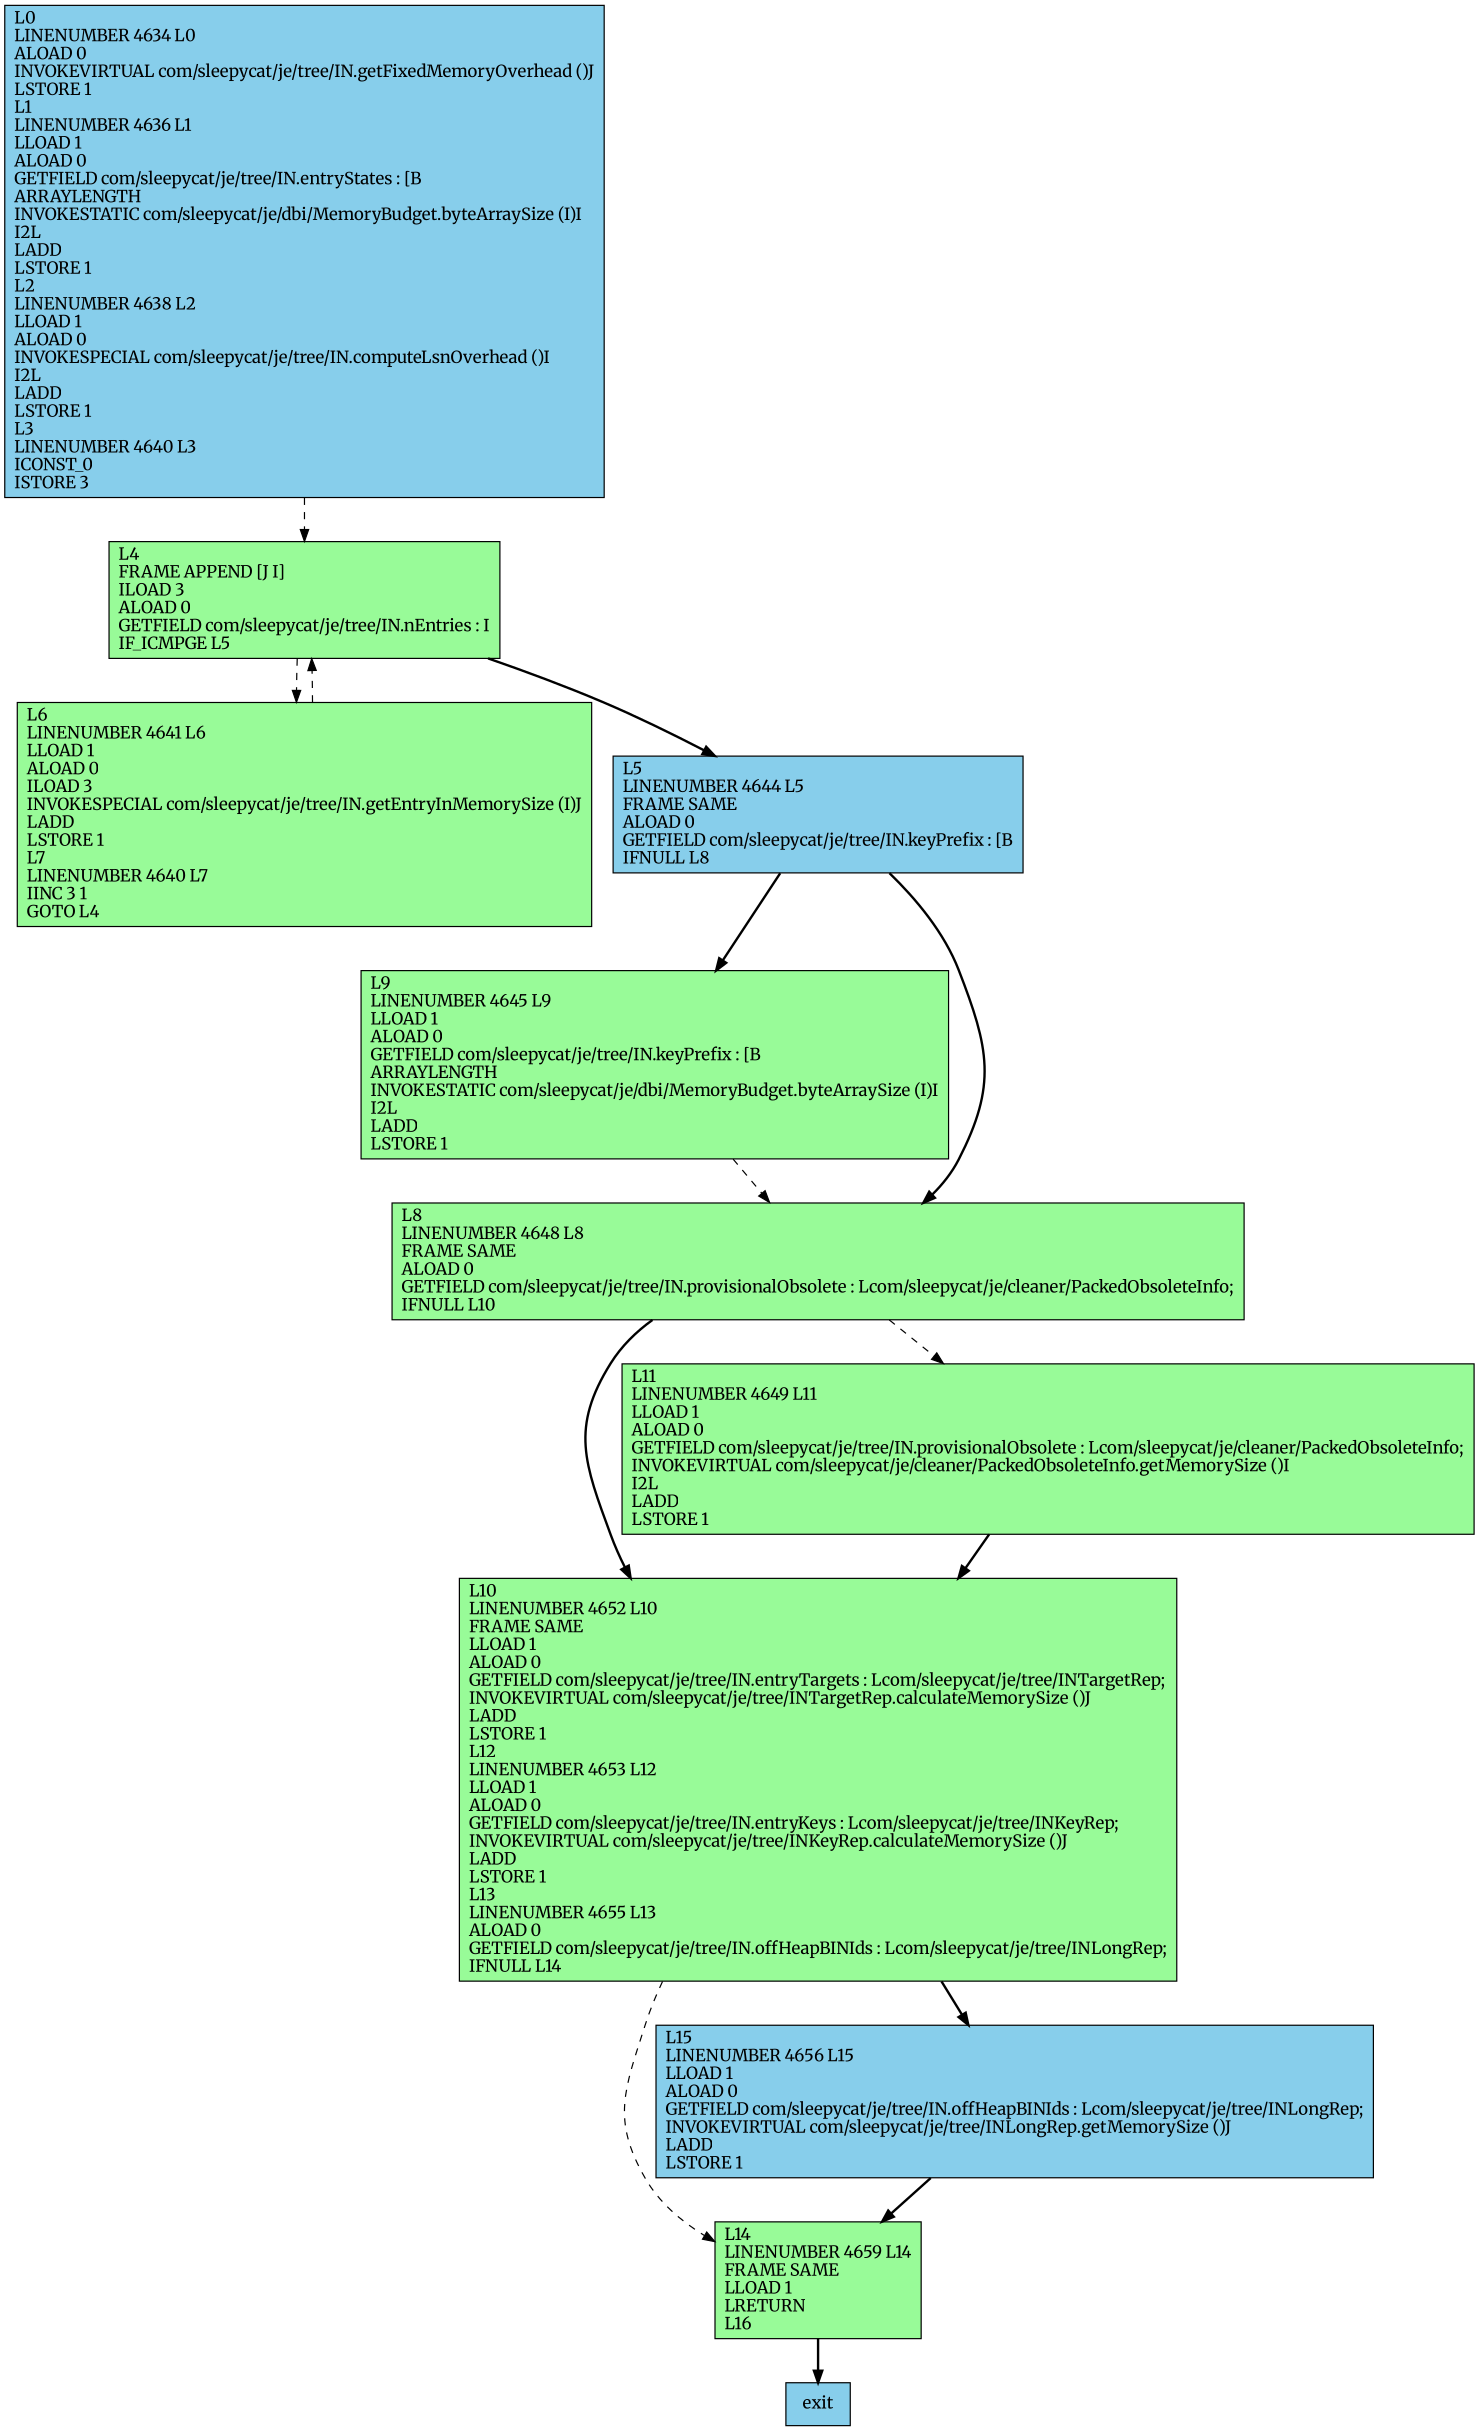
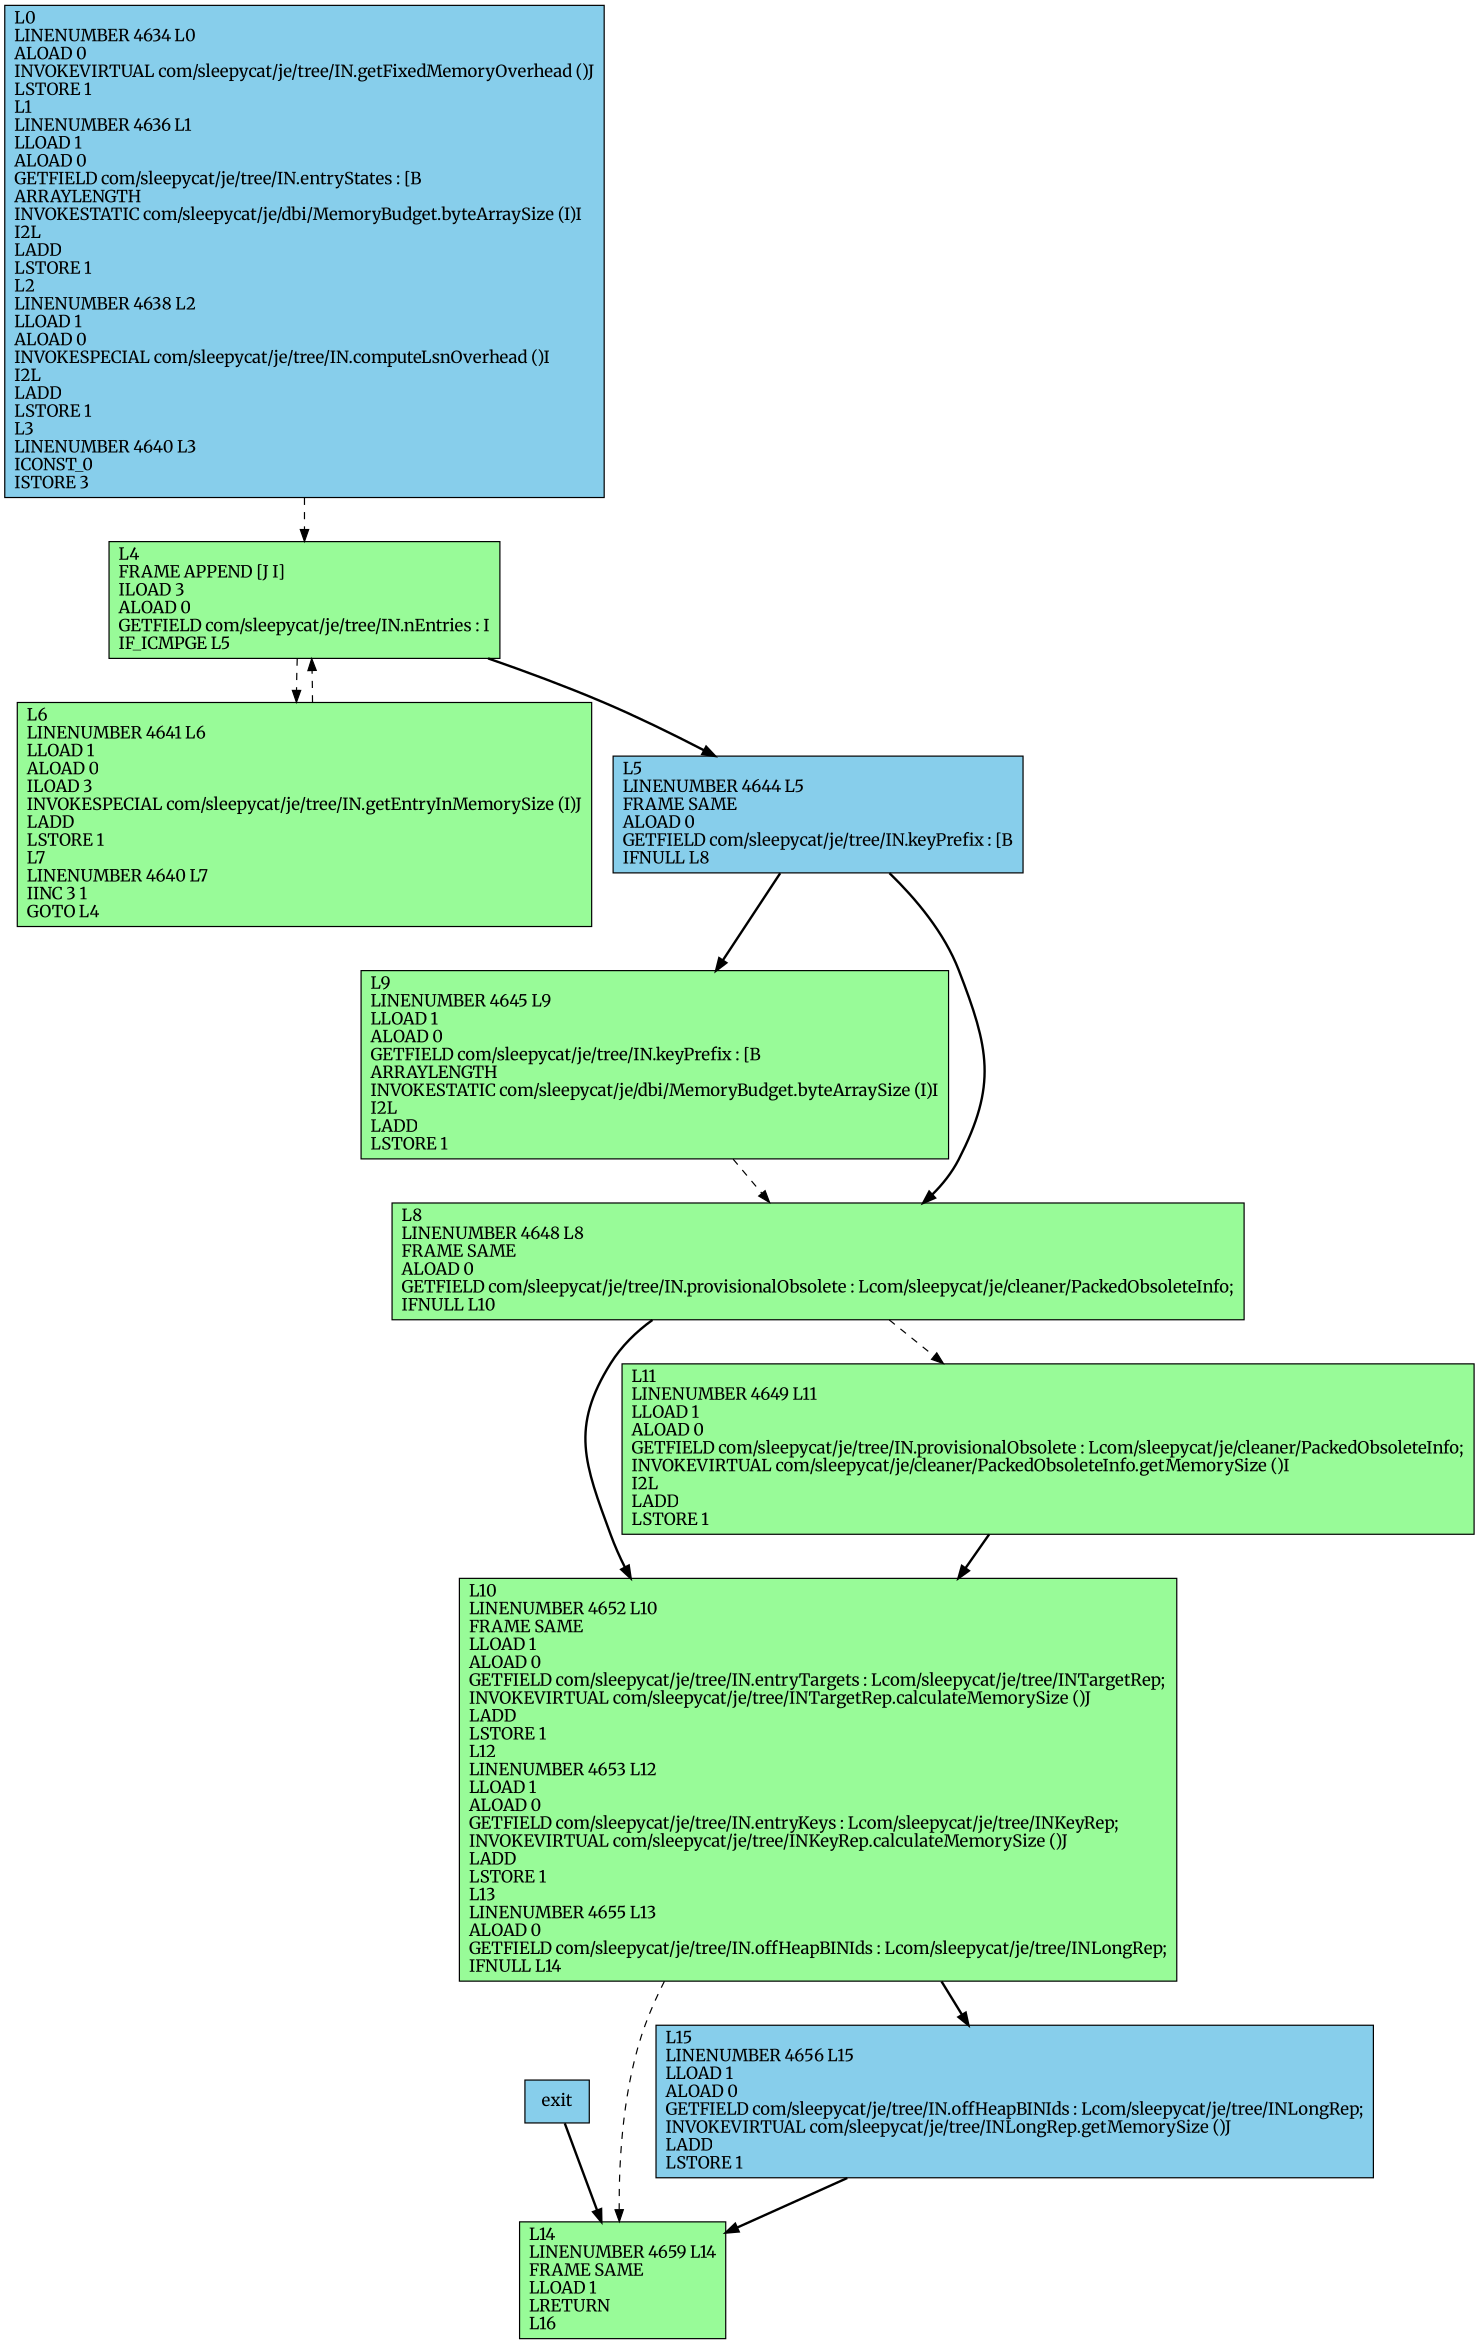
(818, 2355) -> (581, 2167)
